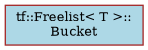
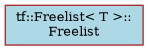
(74, 25) -> (74, 25)
